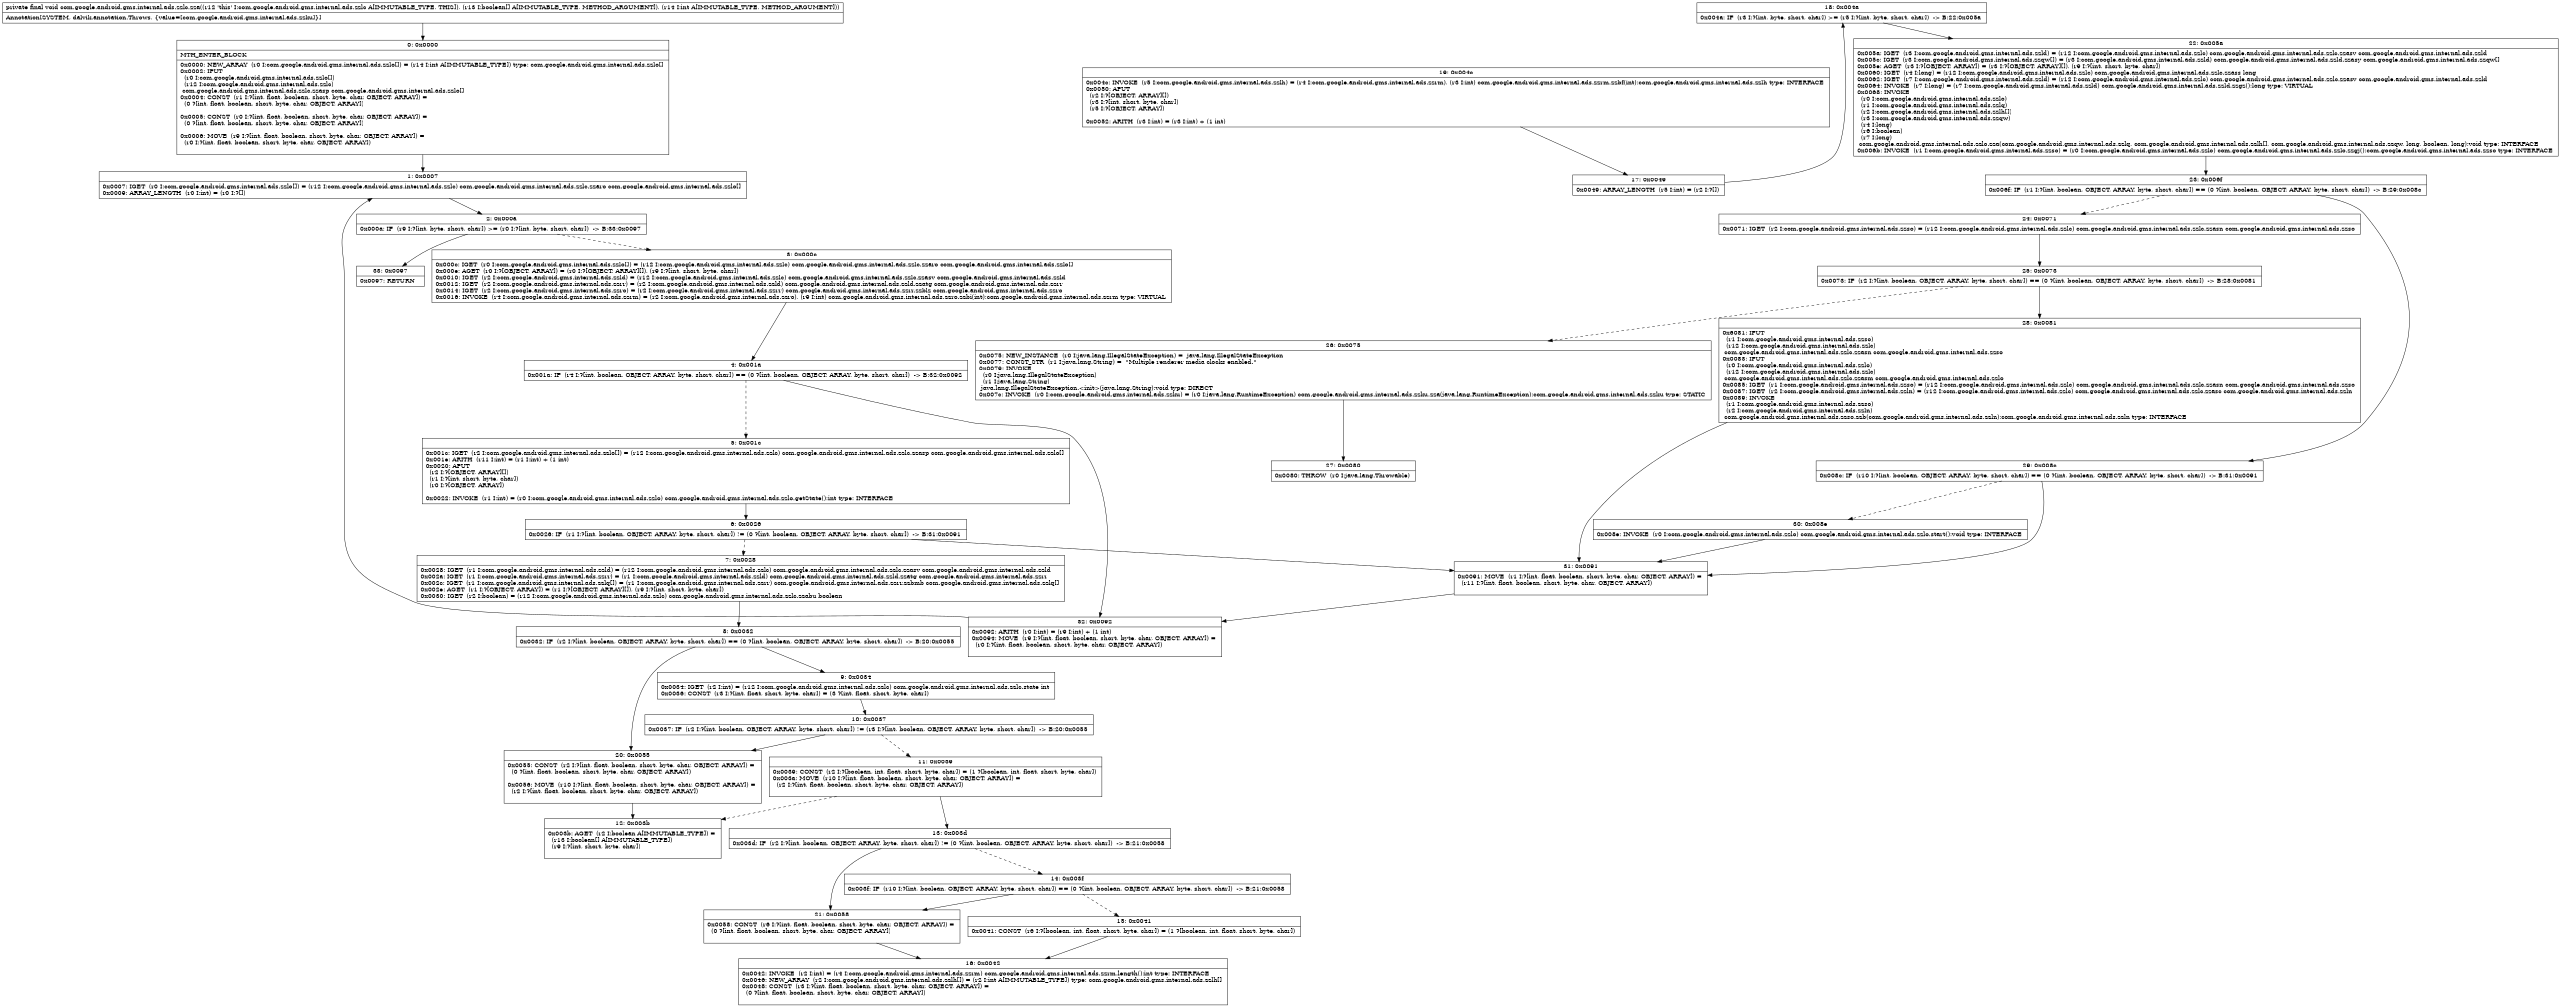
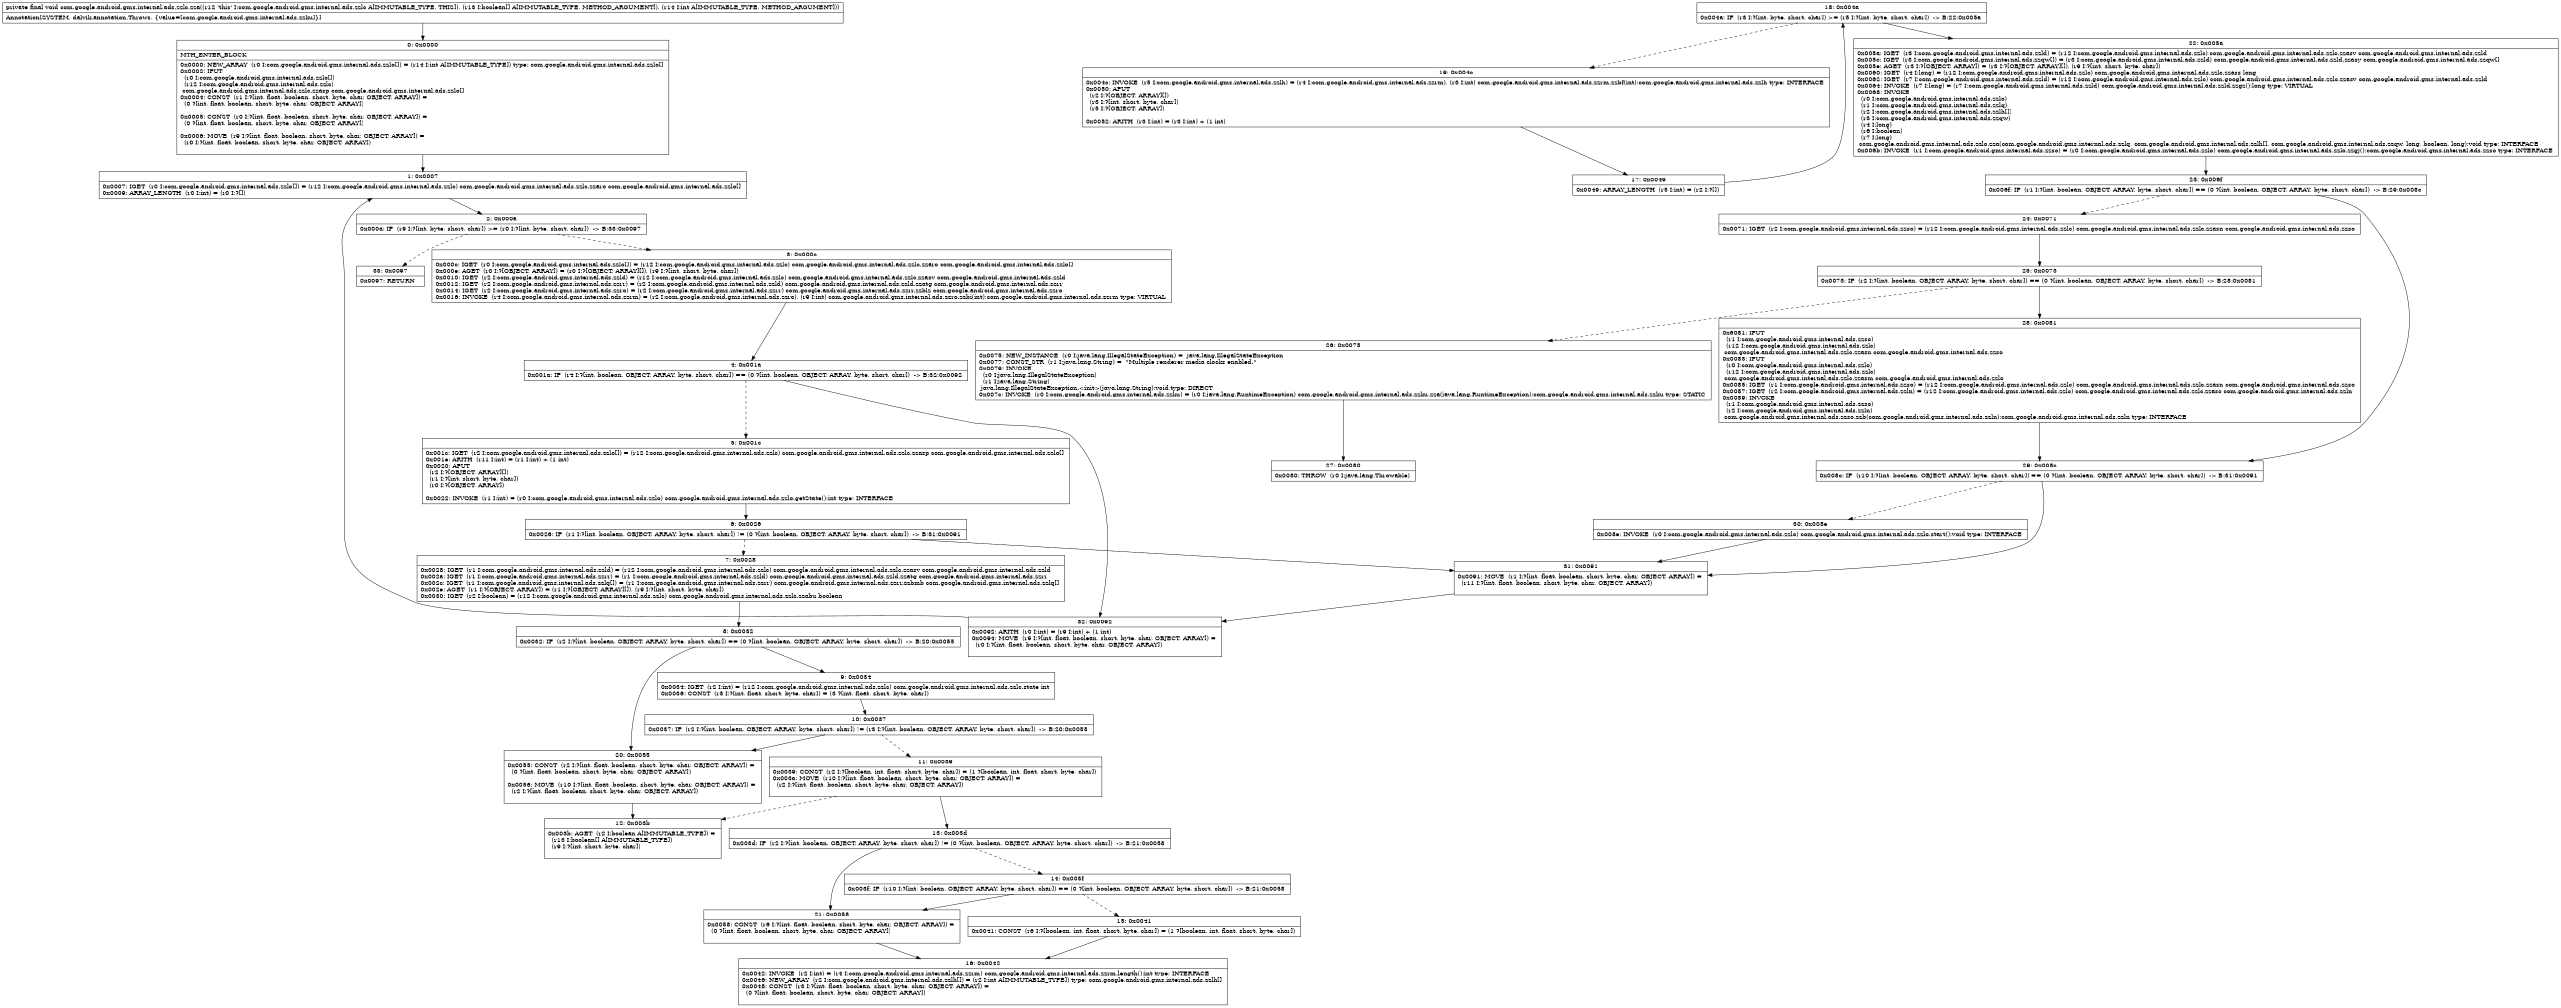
none -> (1696, 45)
(436, 246) -> (436, 246)
(1636, 474) -> (2040, 440)
